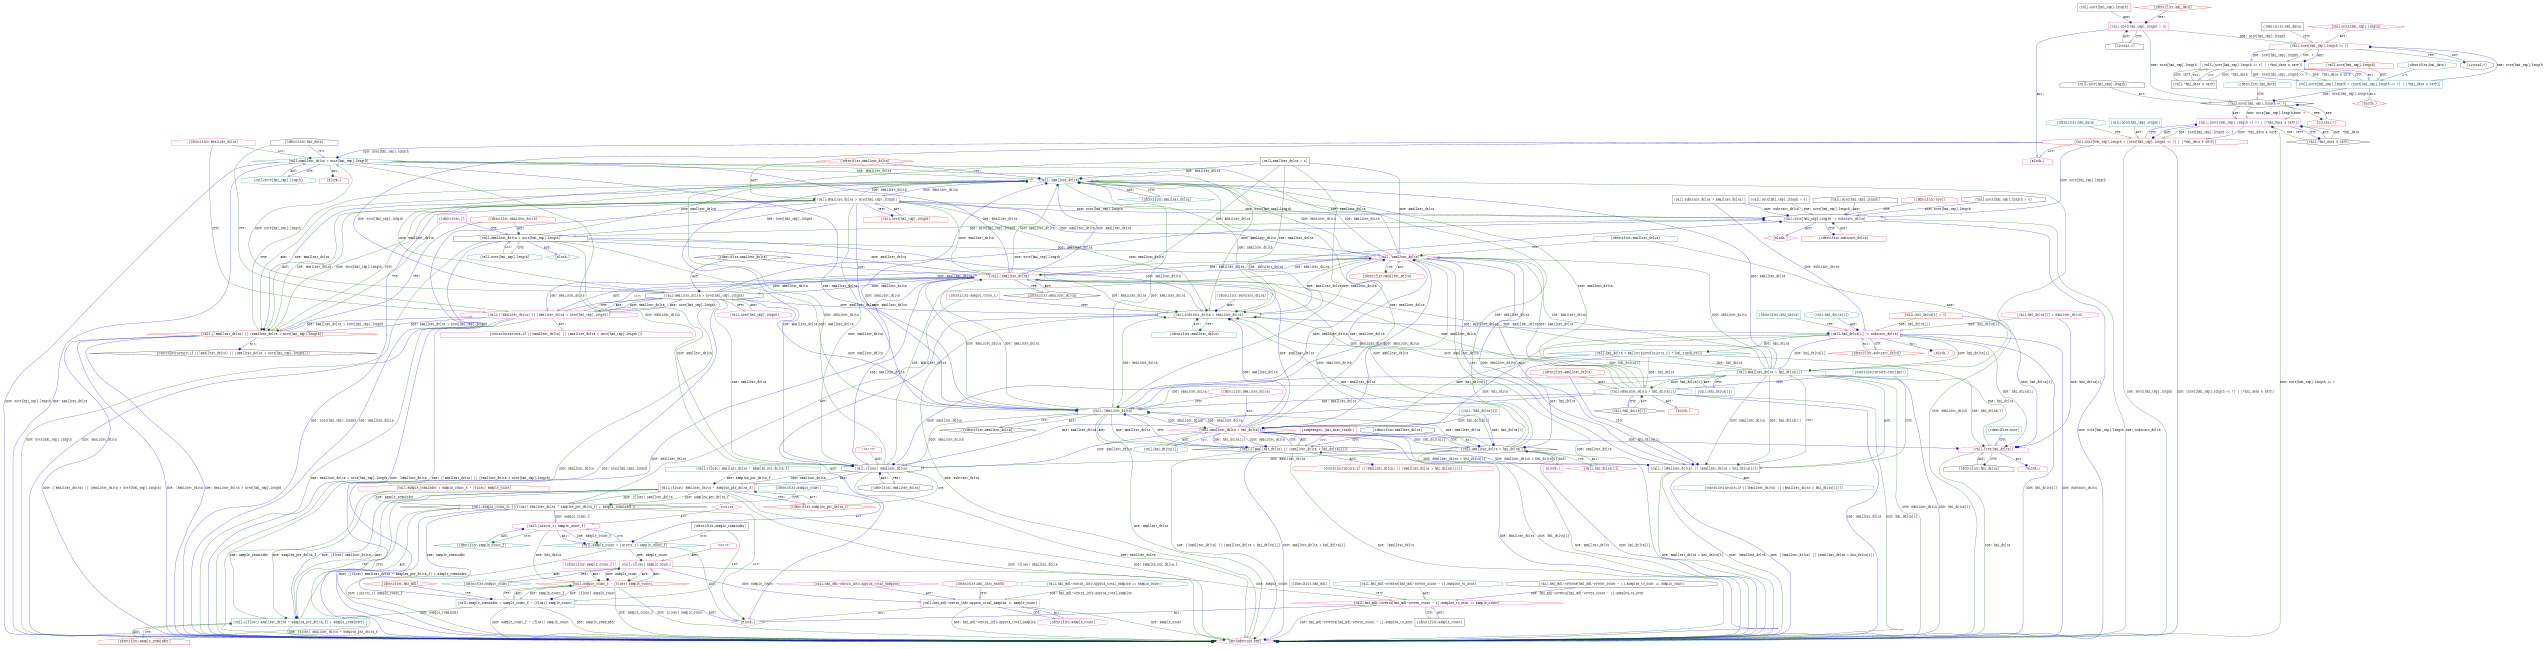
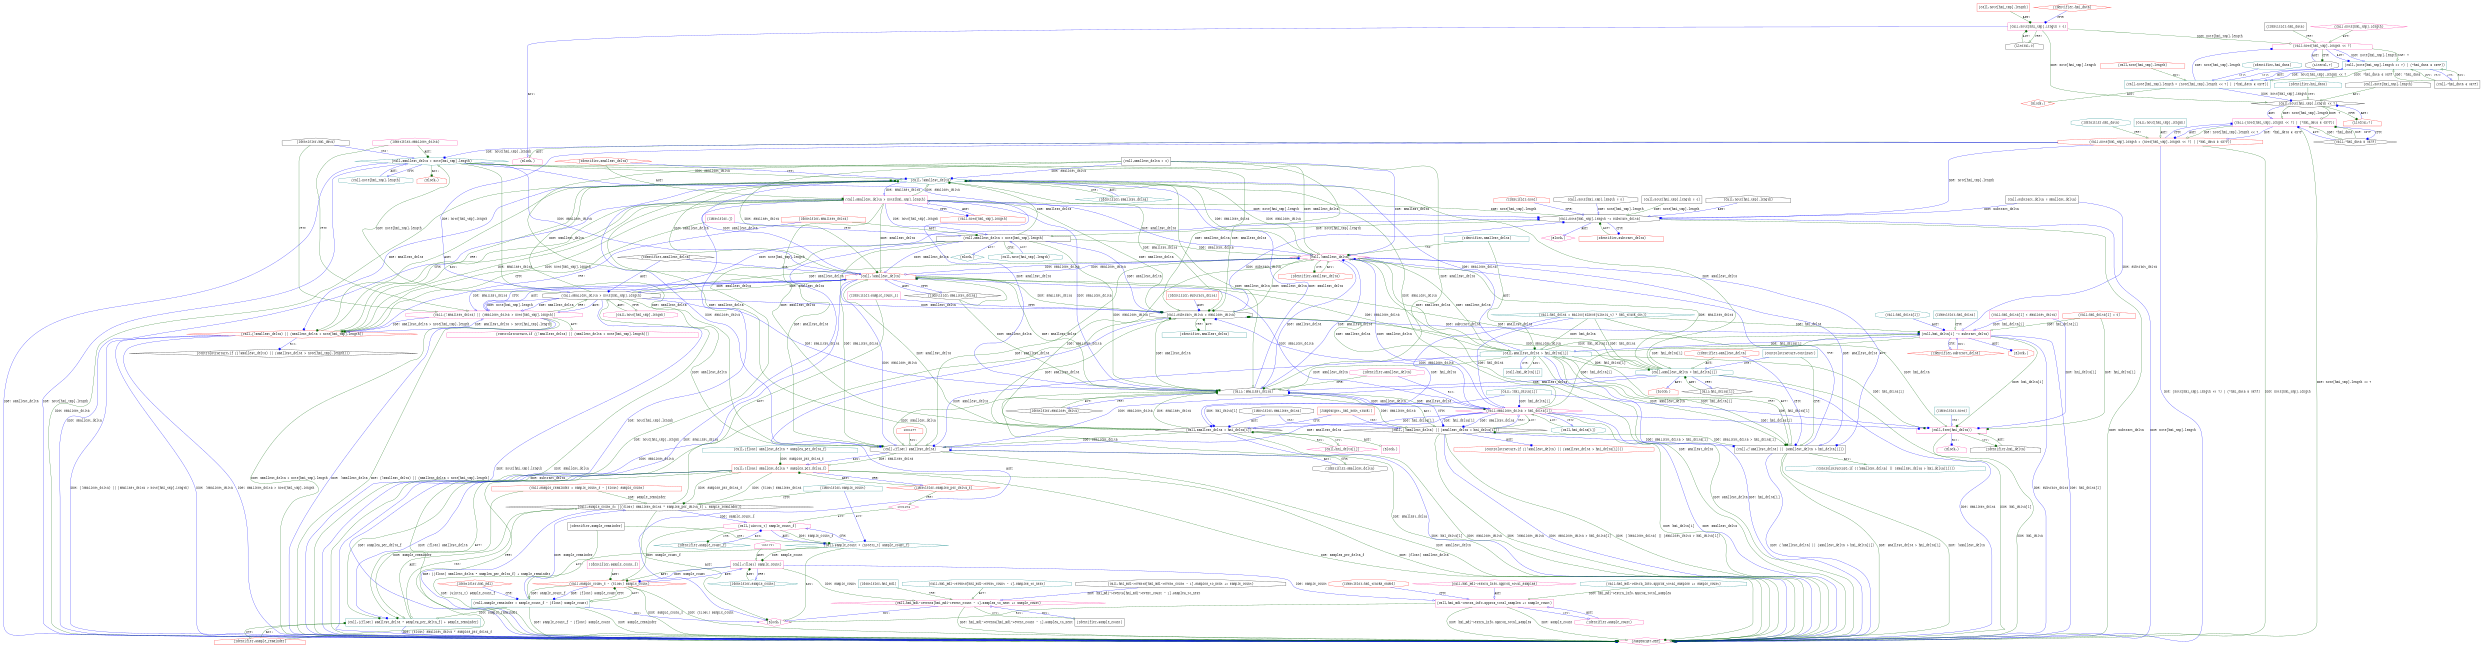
(2050, 315) -> (2024, 315)
(1961, 324) -> (1991, 324)
(1769, 341) -> (1776, 325)
(2018, 372) -> (2094, 418)
(1480, 411) -> (1519, 392)
none -> (1739, 411)
(915, 498) -> (924, 497)
(548, 555) -> (663, 555)
(980, 584) -> (1369, 584)
(1245, 642) -> (1646, 642)
